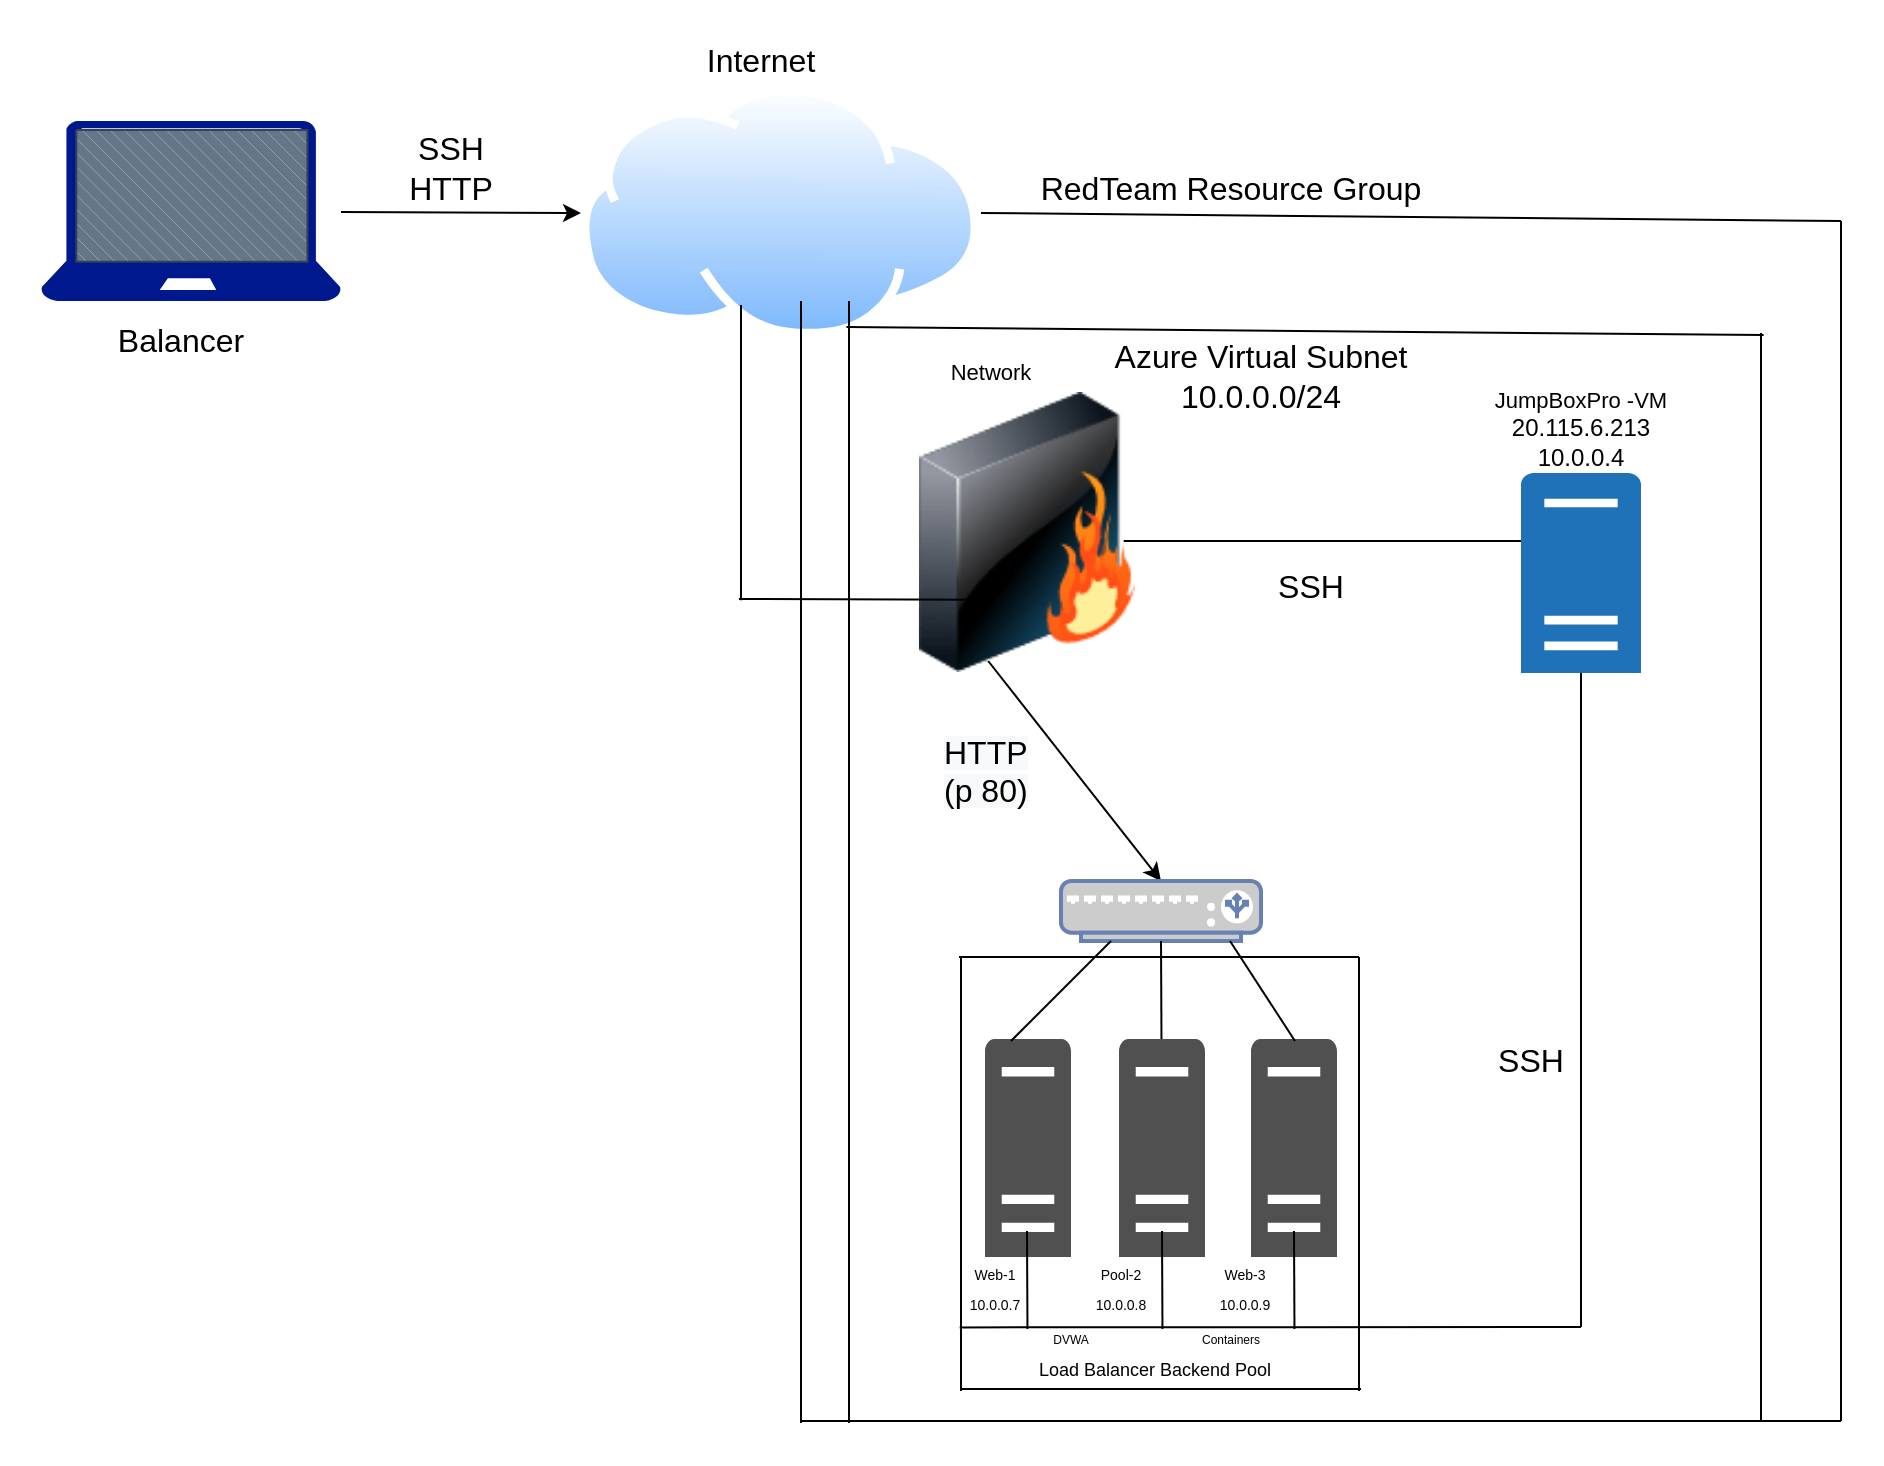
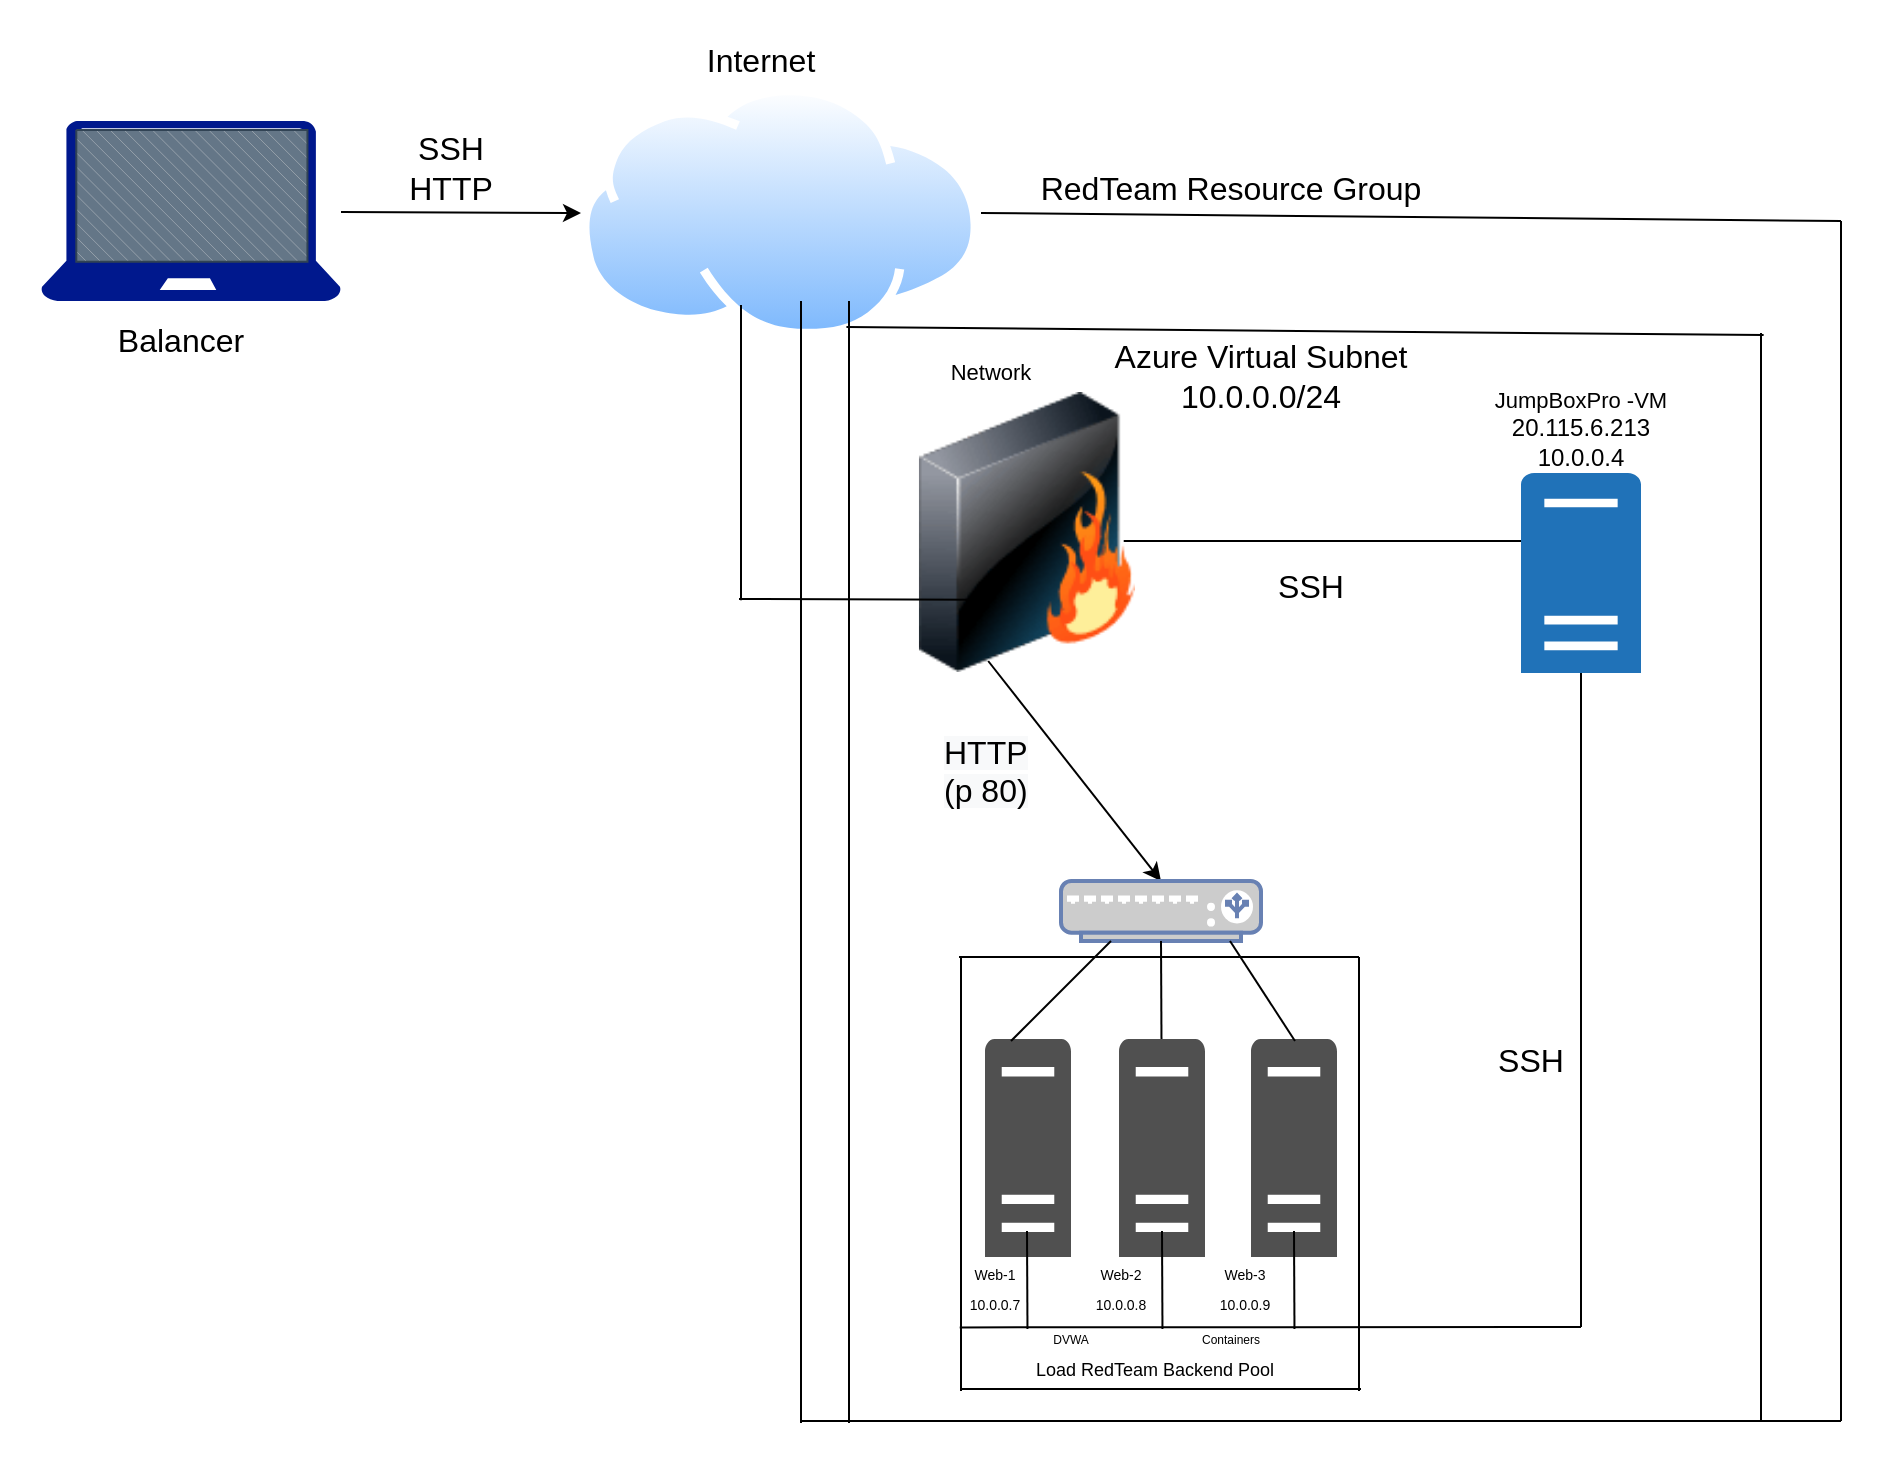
(1122, 1287) -> (1122, 1287)
(1156, 1369) -> (1156, 1369)
